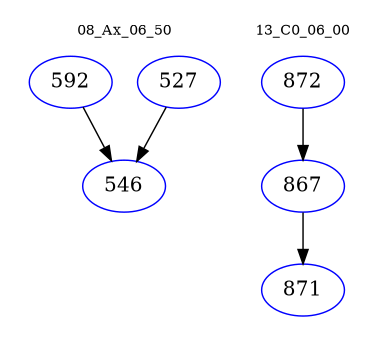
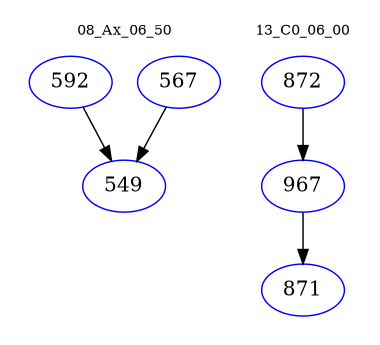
(179, 82) -> (179, 82)
(124, 186) -> (124, 186)
(303, 186) -> (303, 186)
